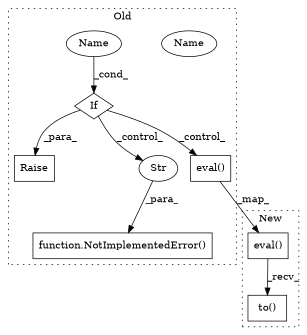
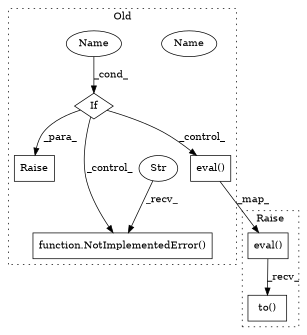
(114, 140) -> (85, 174)
(162, 200) -> (162, 200)
(271, 219) -> (271, 219)
